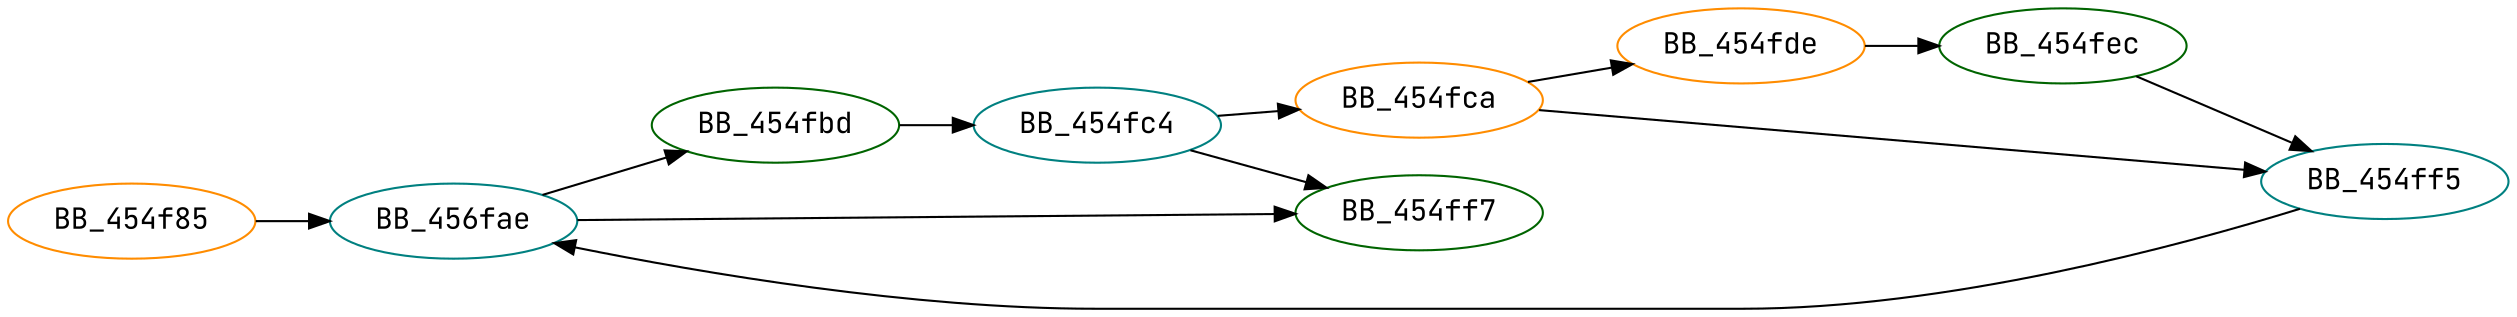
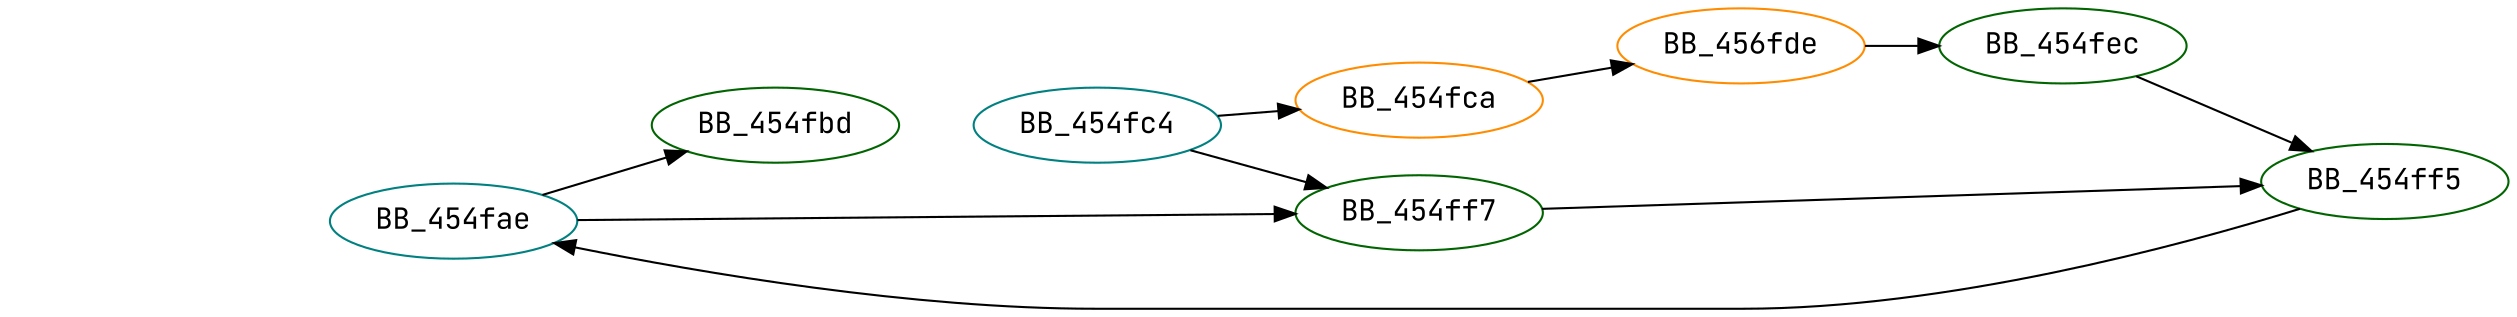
(1741, 46) -> (1741, 46)
(926, 125) -> none
(1892, 140) -> (1891, 197)
(2385, 181) -> (2385, 181)
(132, 221) -> none
(454, 221) -> (454, 221)
